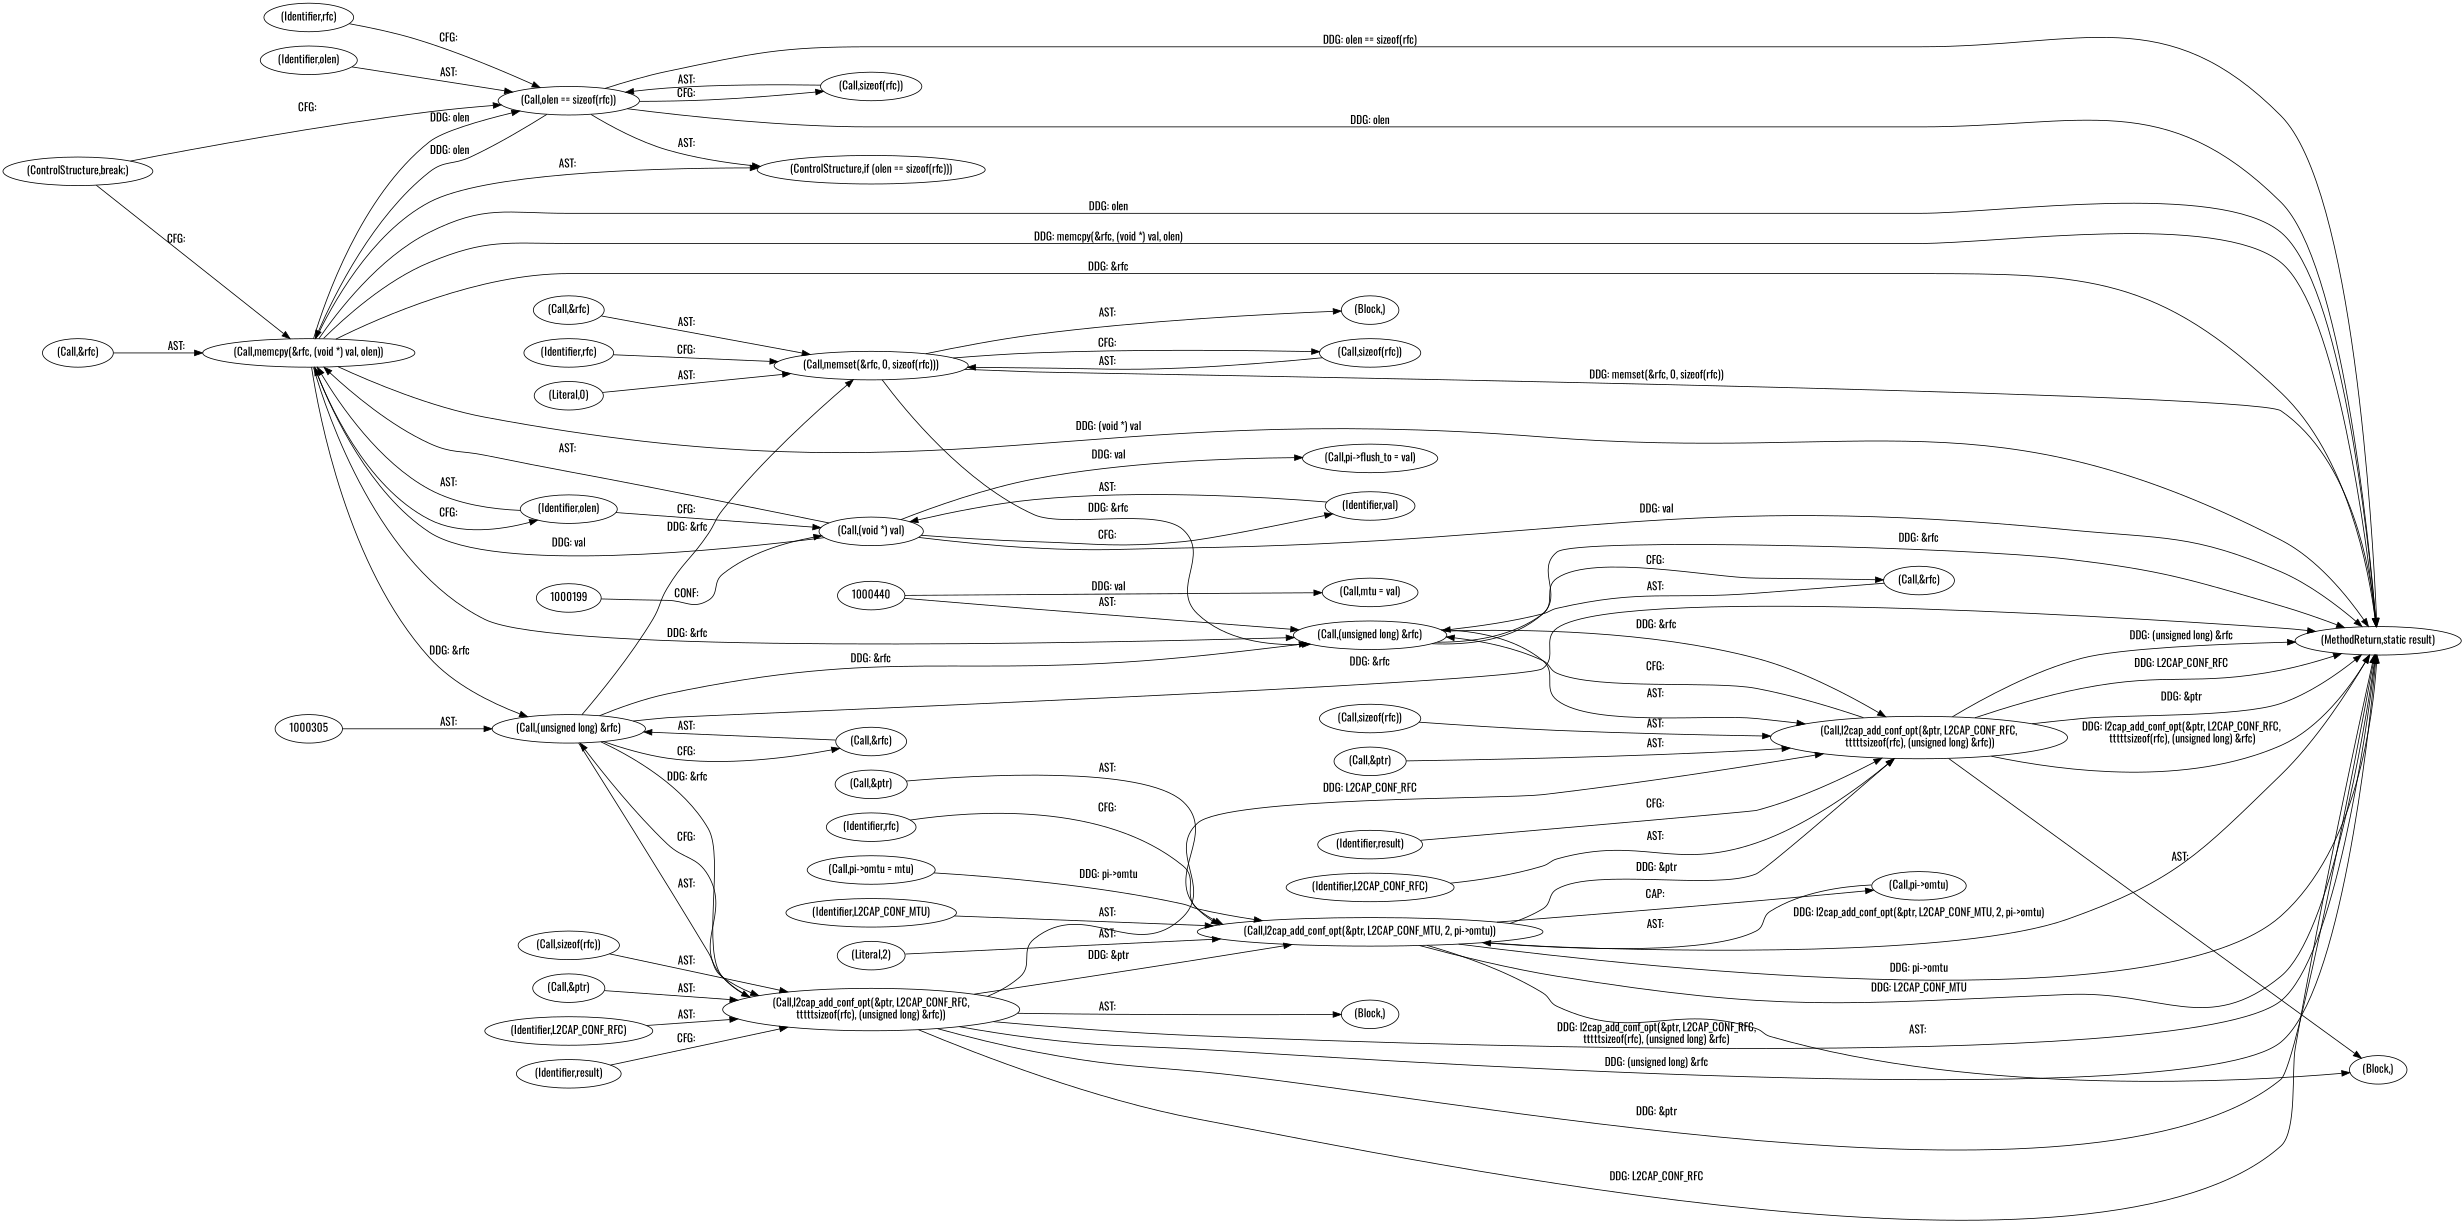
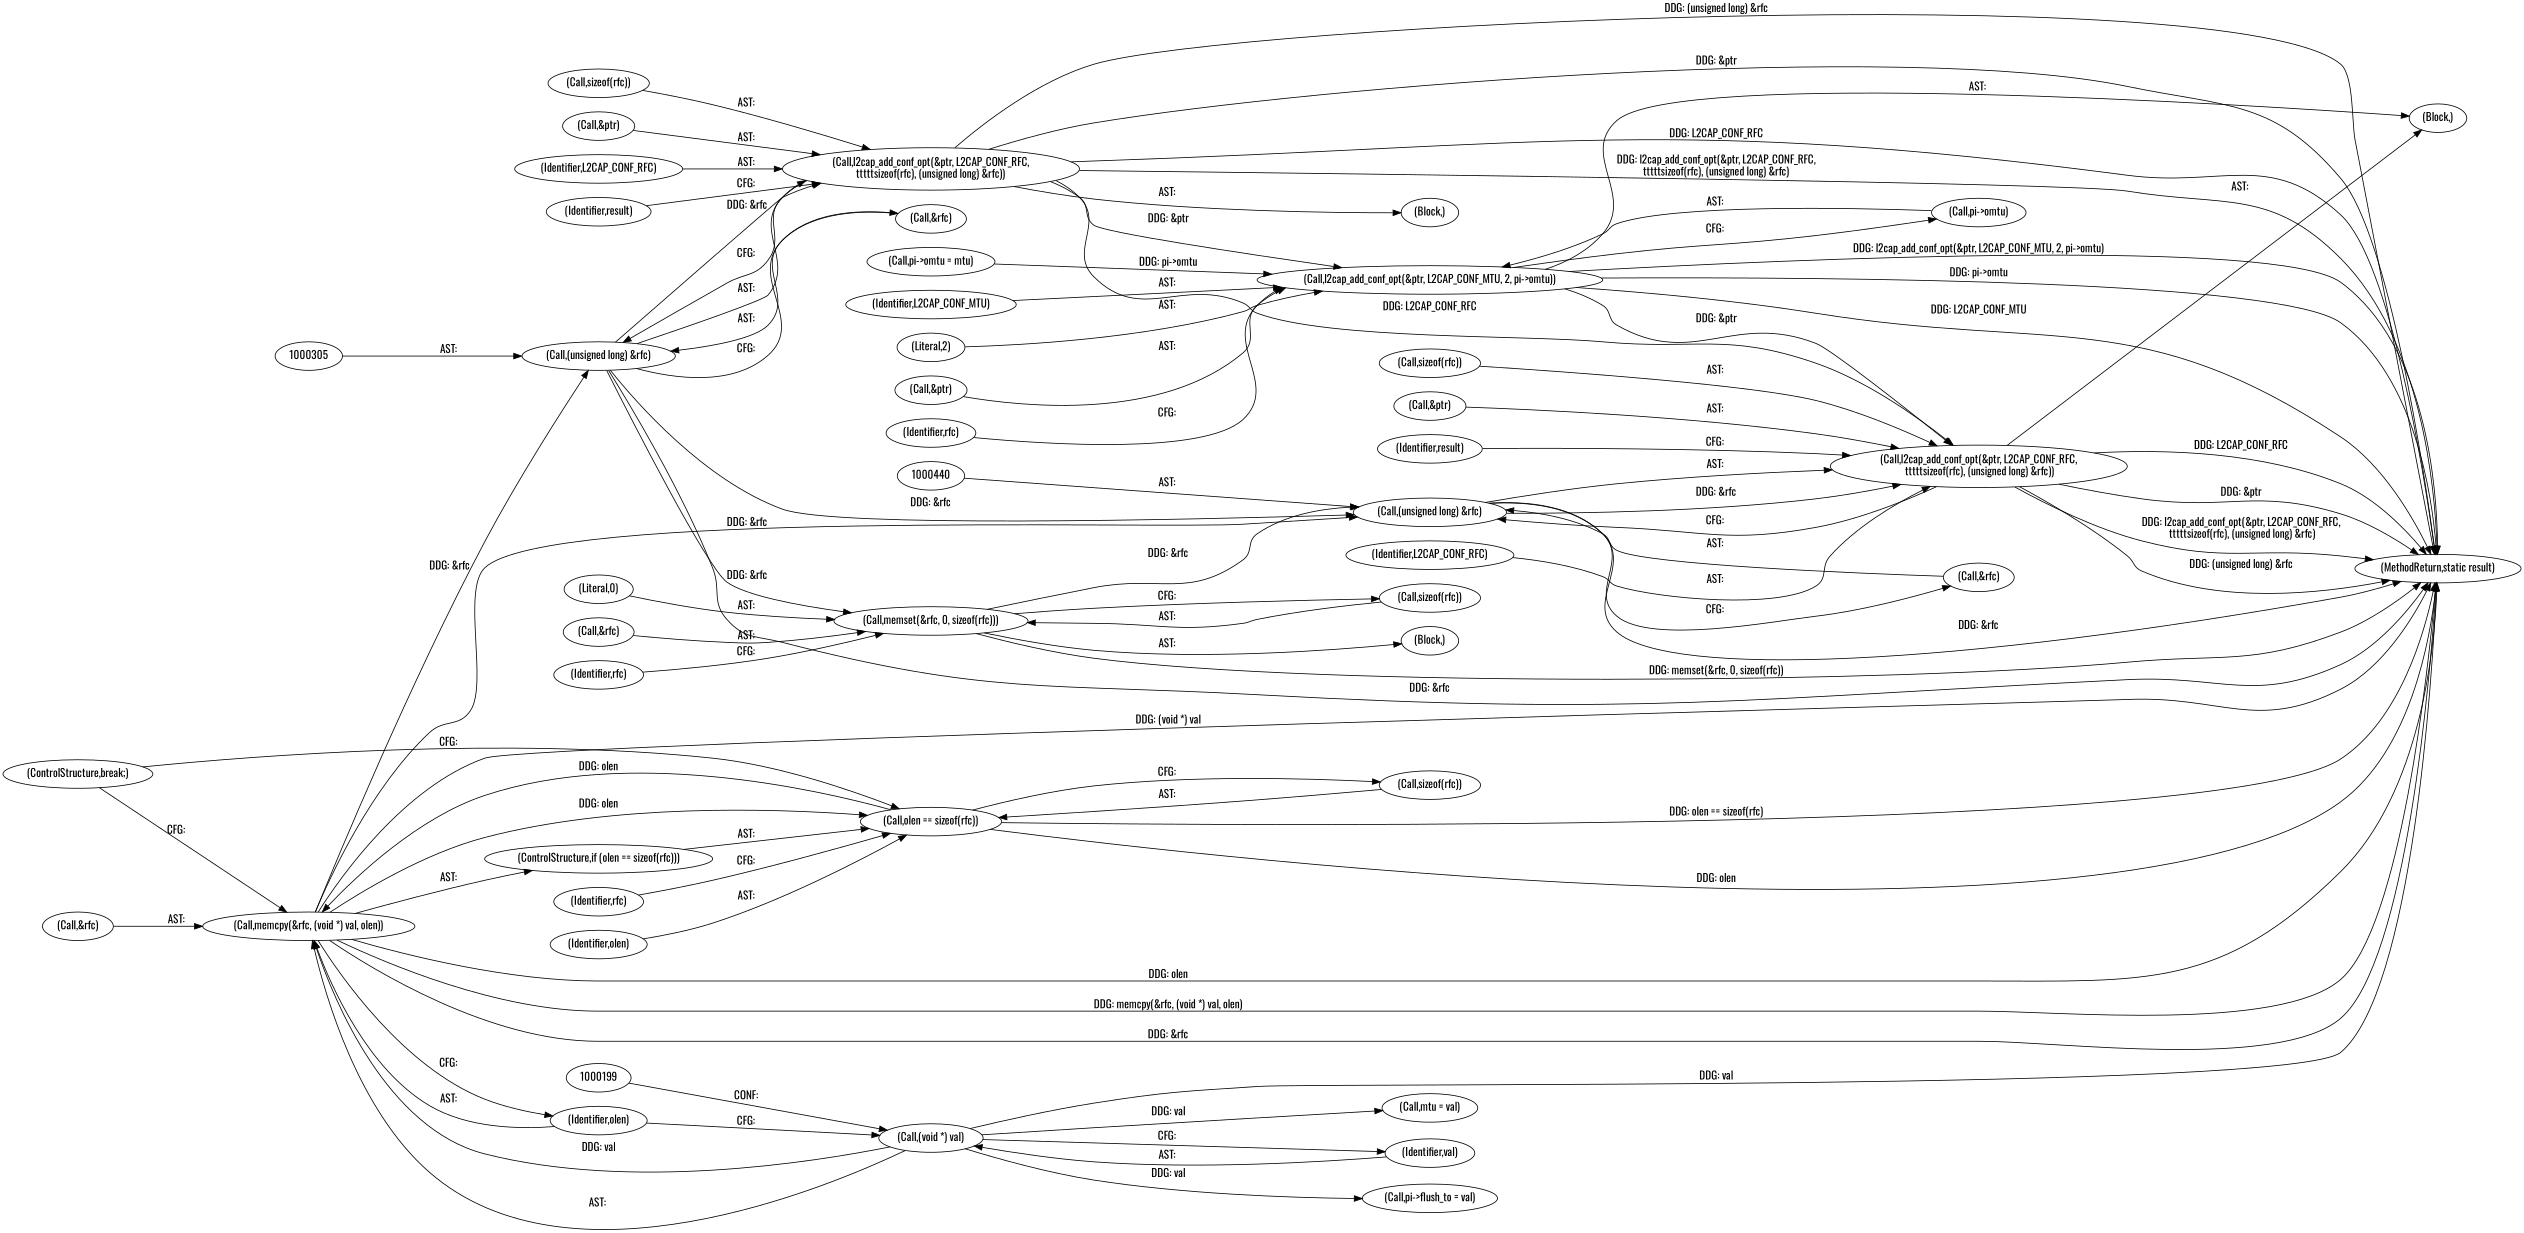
(668, 150) -> (772, 839)
(1109, 594) -> (1178, 1123)
(1657, 895) -> (1716, 230)
